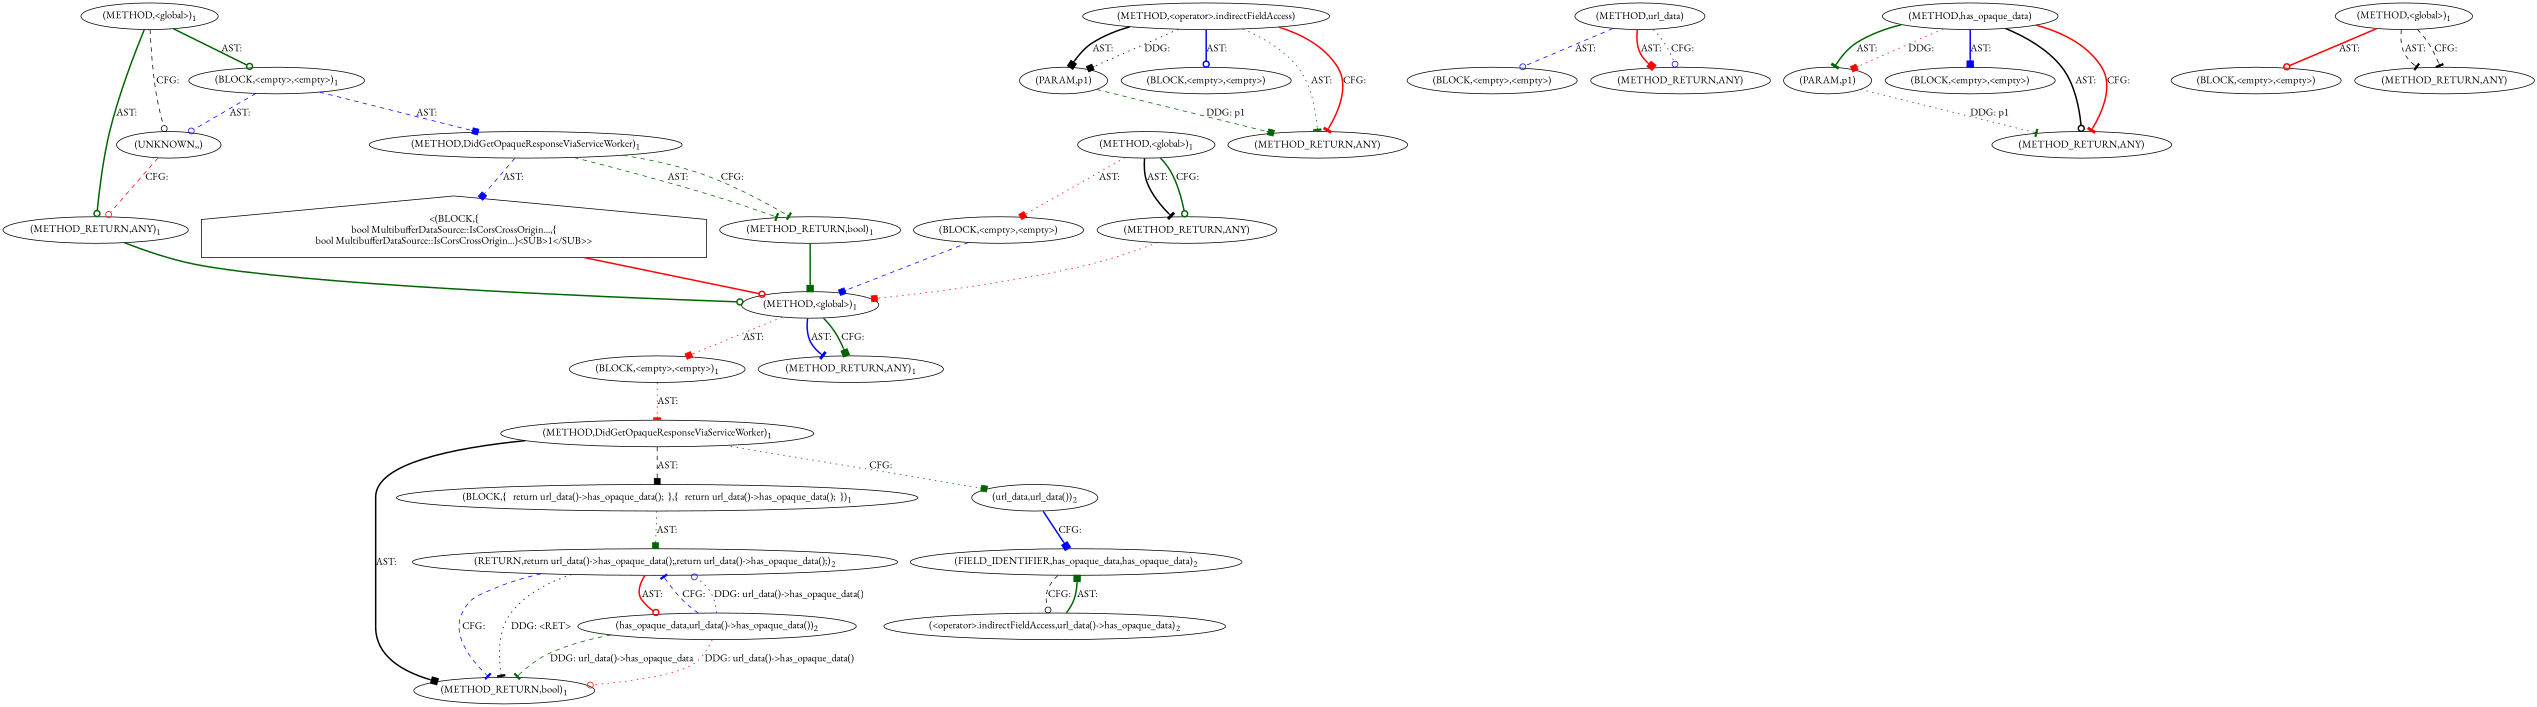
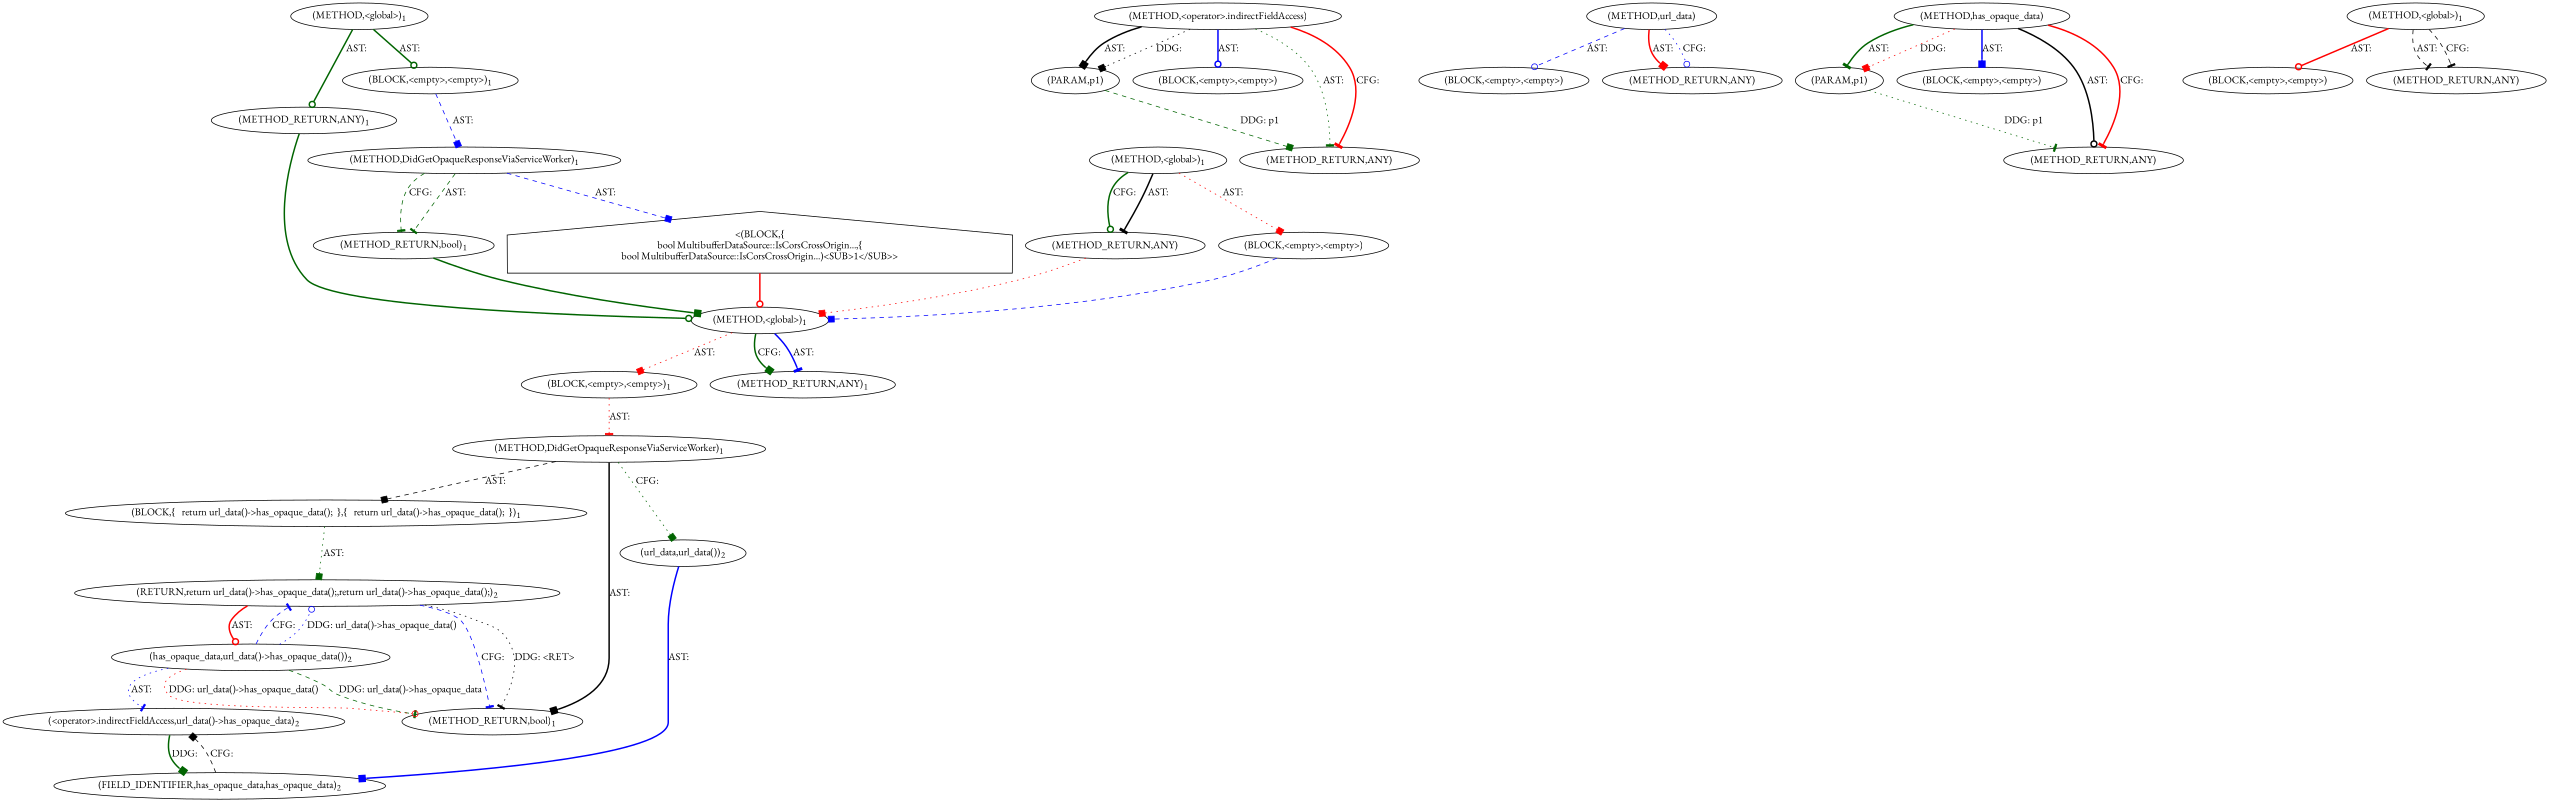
(169, 145) -> none
(1071, 530) -> (680, 657)
(1048, 590) -> (208, 755)
(1089, 594) -> (186, 754)
none -> (136, 680)
